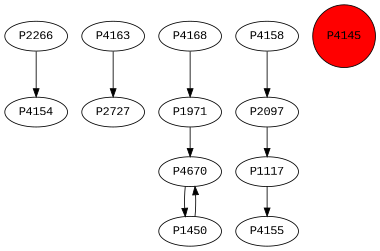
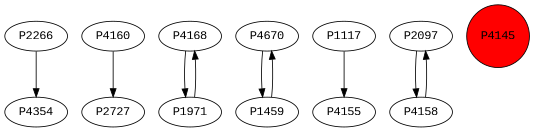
(113, 36) -> (113, 36)
(36, 112) -> (36, 112)
(190, 138) -> (196, 78)
(267, 138) -> (416, 70)
(190, 231) -> (267, 112)
